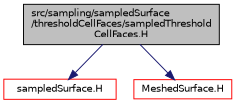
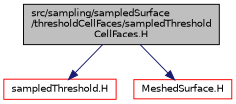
(60, 89) -> (60, 89)
